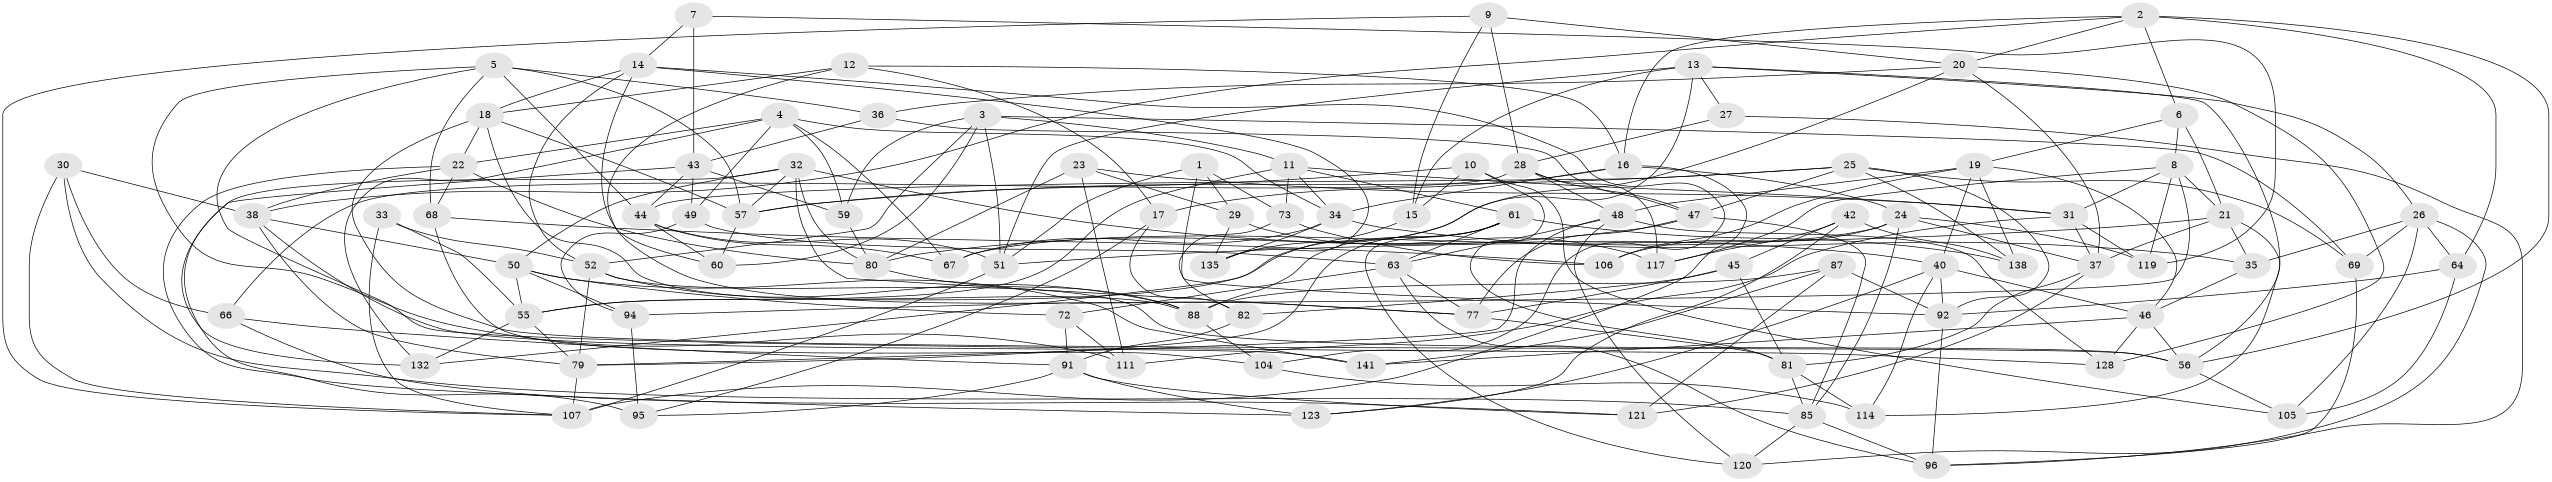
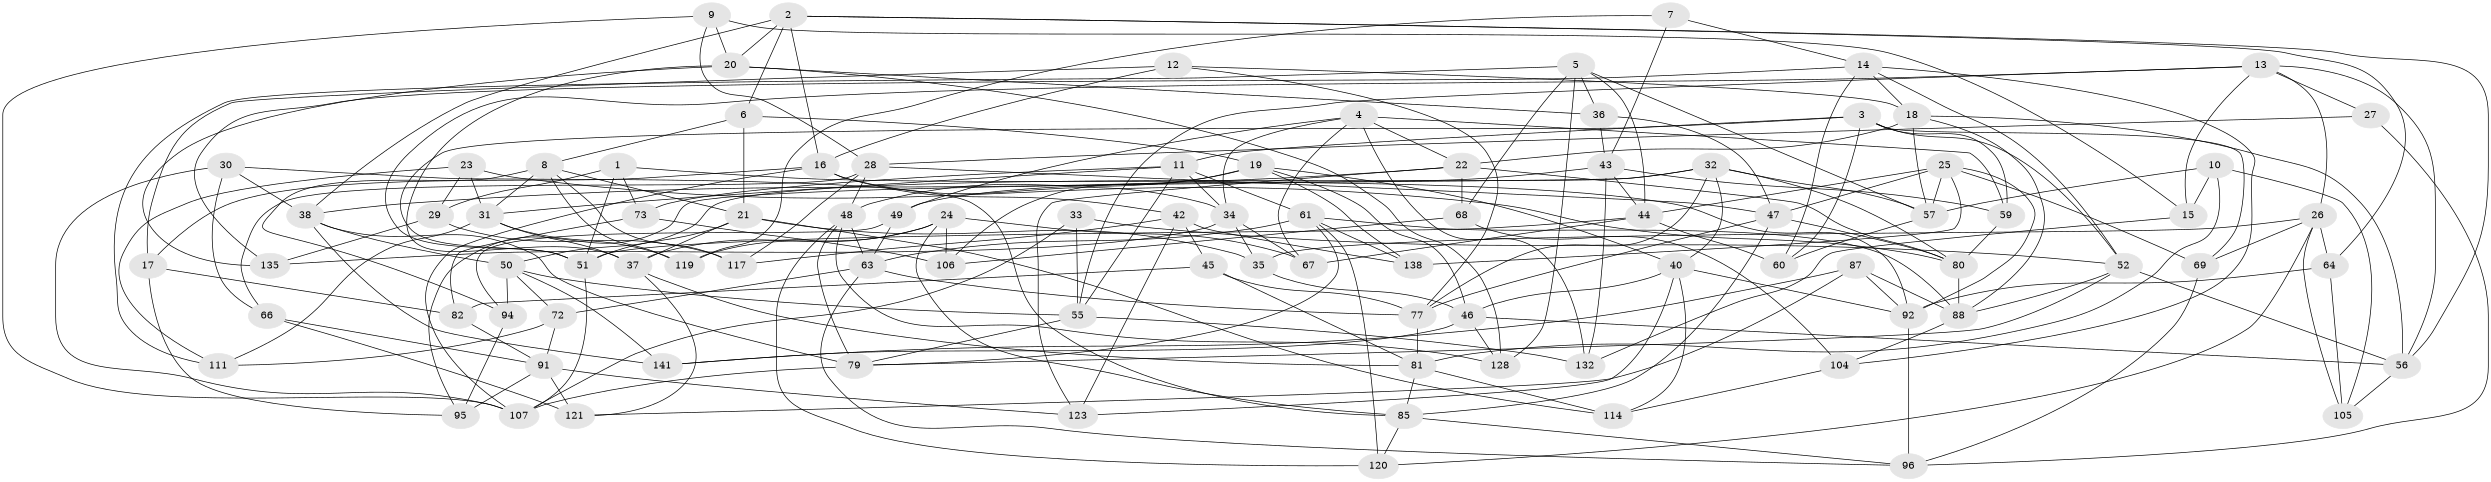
(1766, 180) -> (1014, 197)
